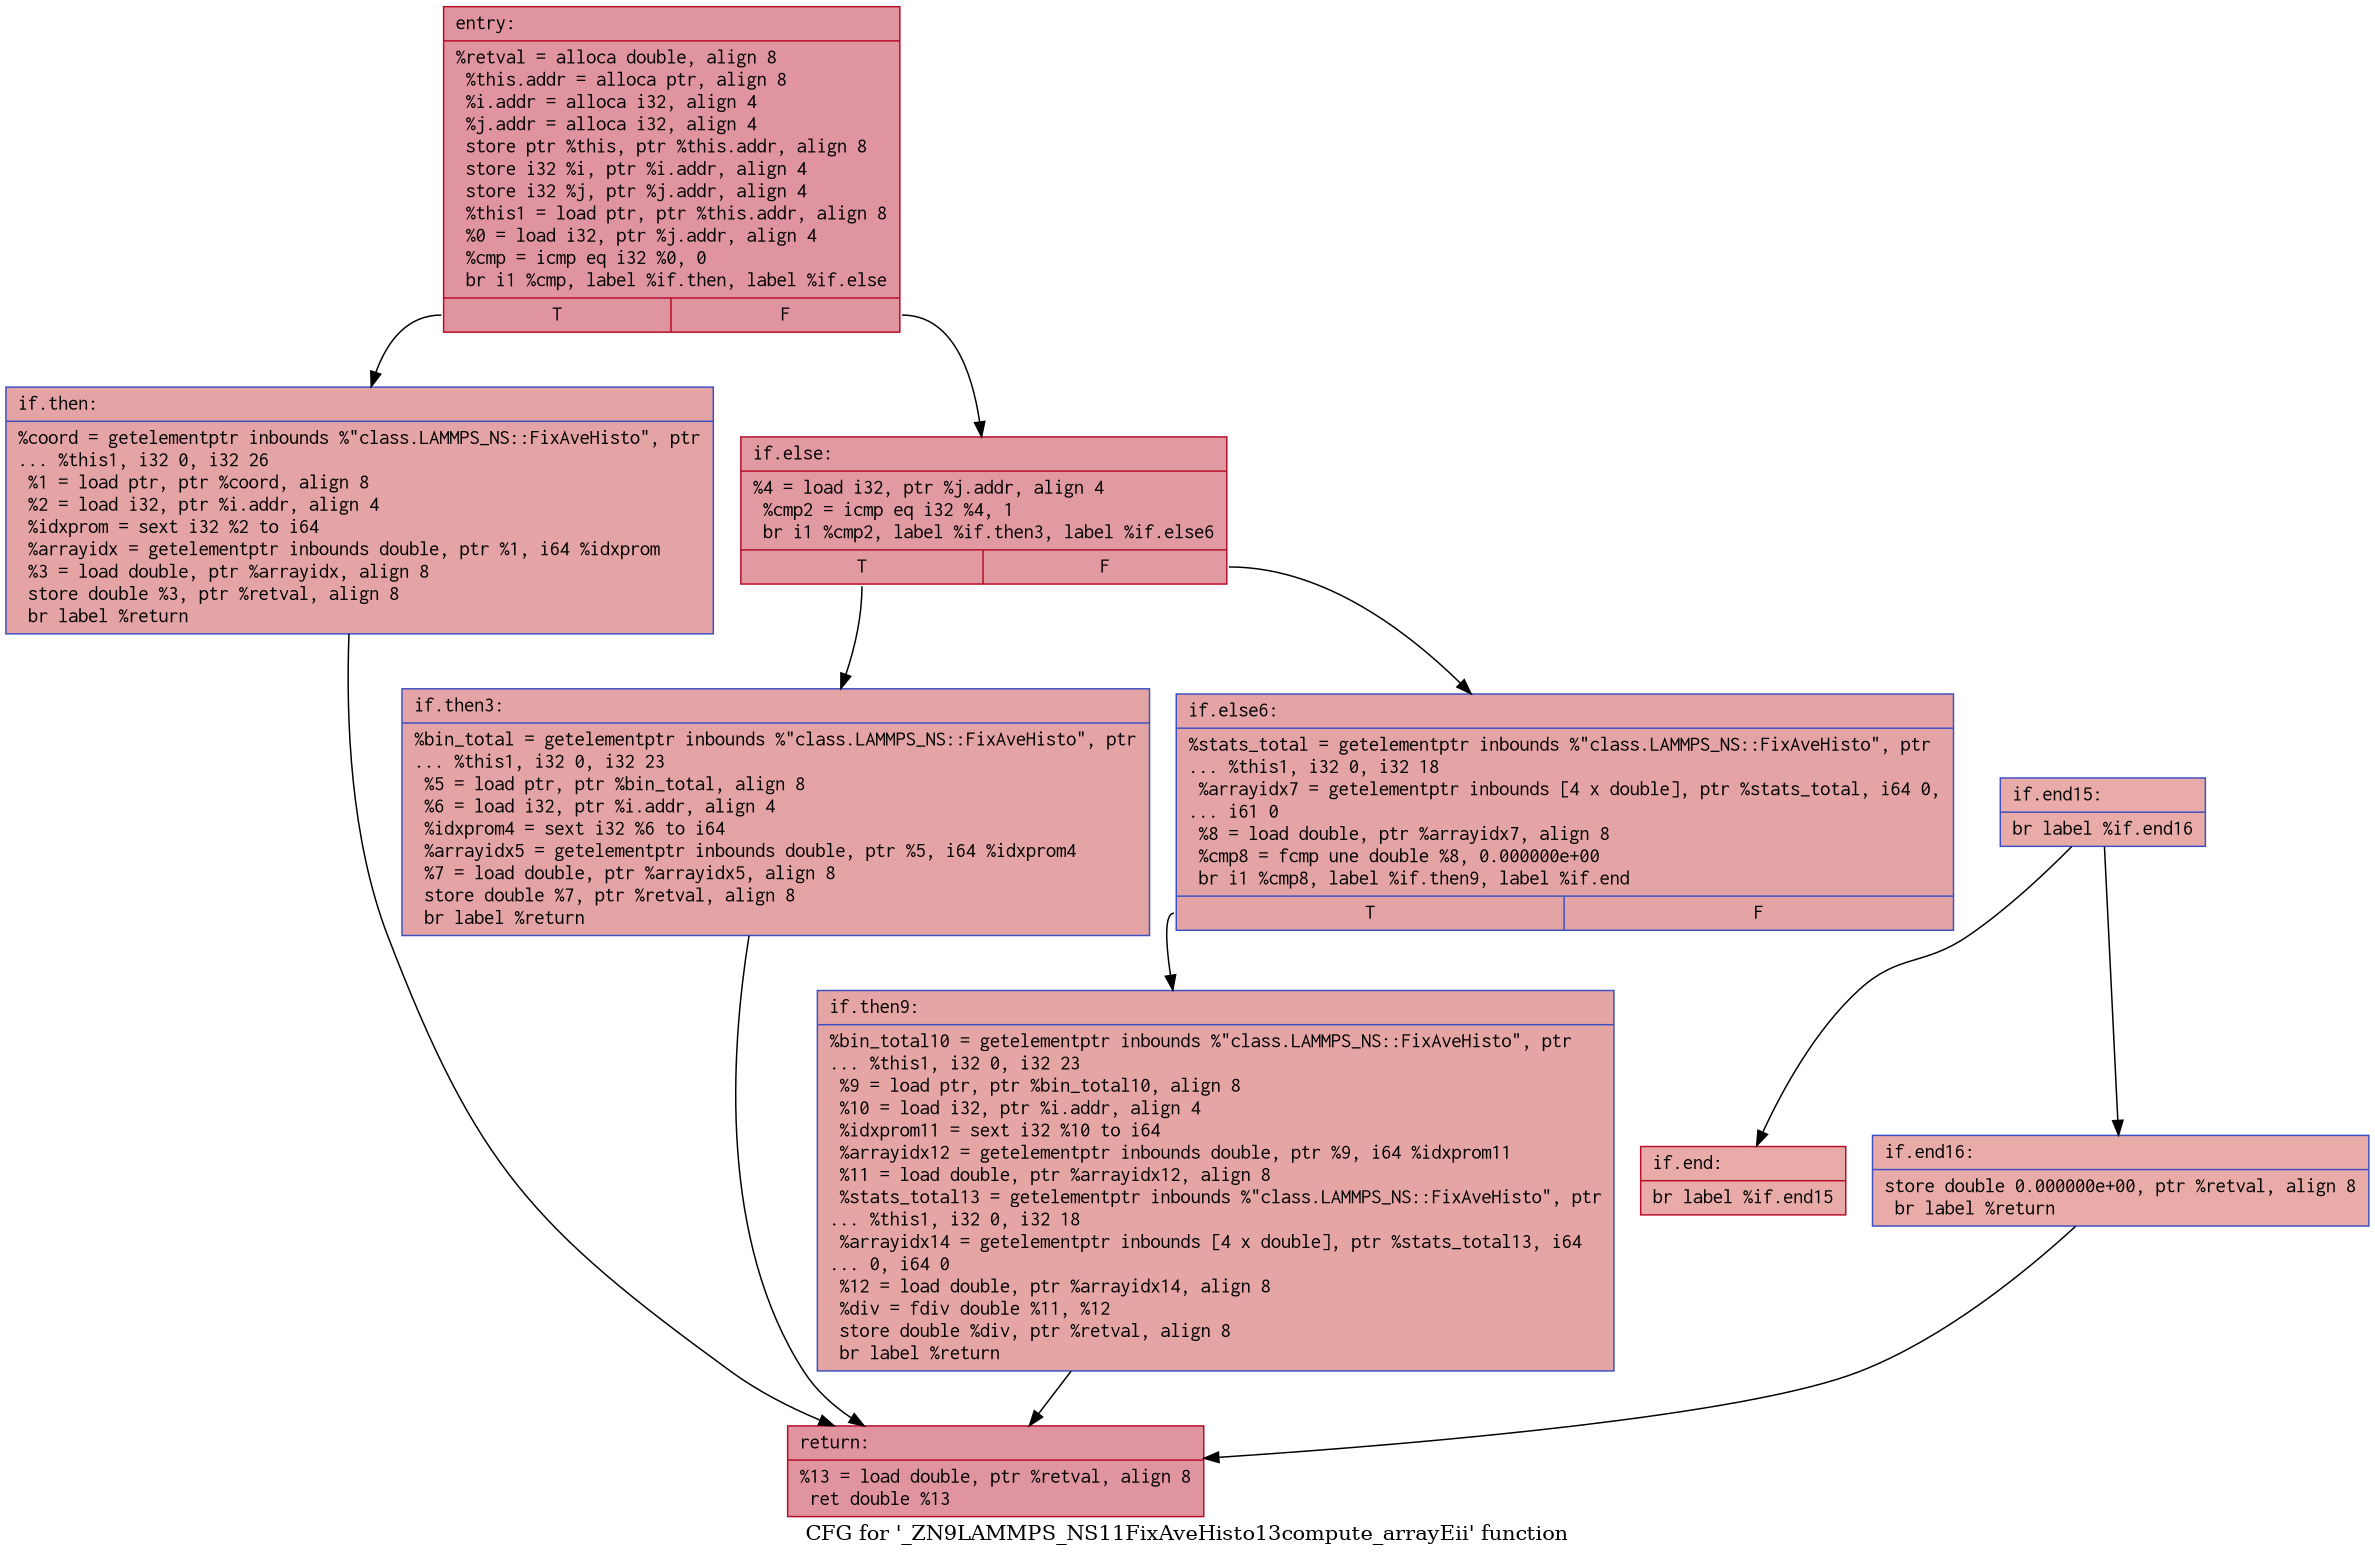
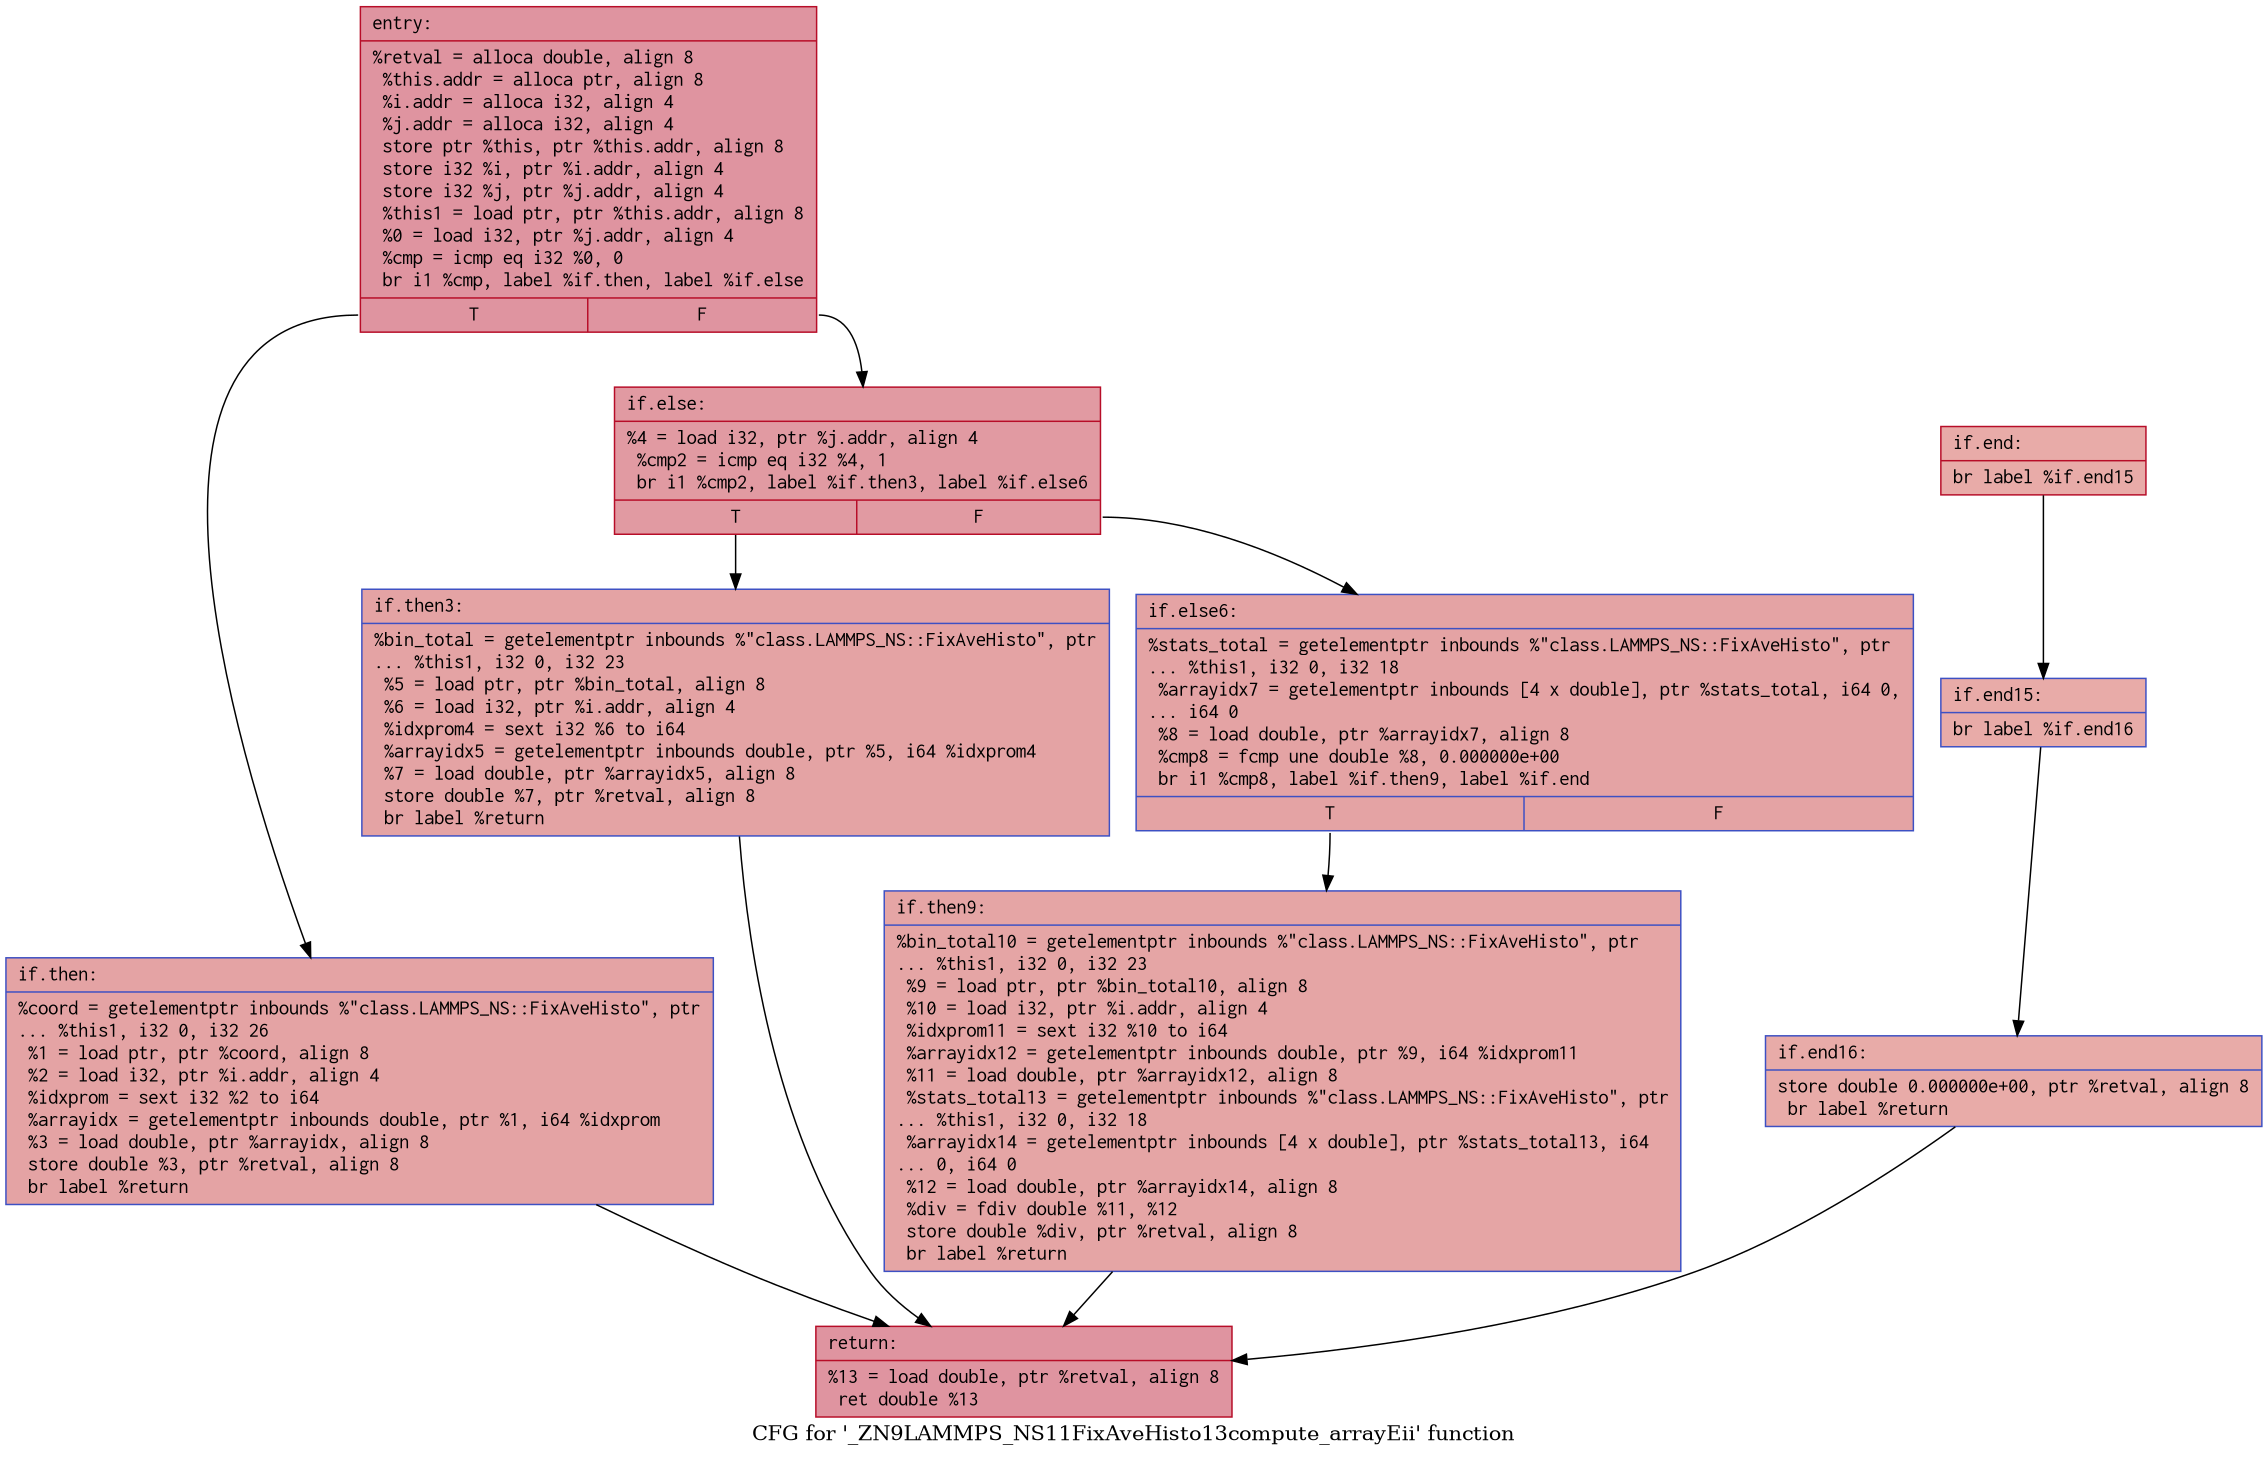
(1233, 811) -> (1193, 712)
(1895, 966) -> (2043, 579)
